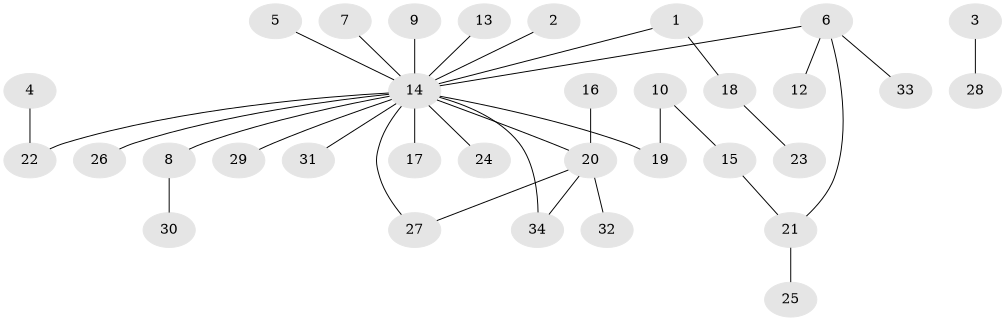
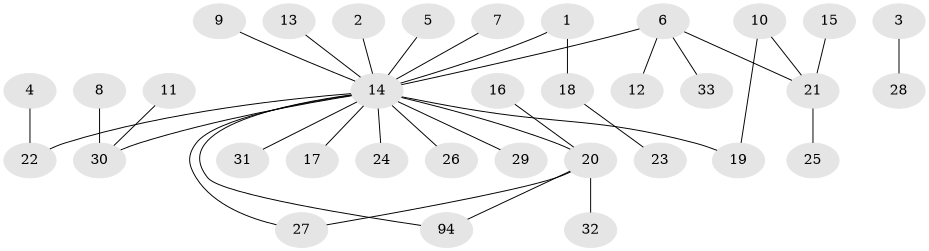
none -> (169, 91)
(288, 118) -> (212, 123)
(695, 126) -> (786, 56)
(537, 230) -> (447, 230)
